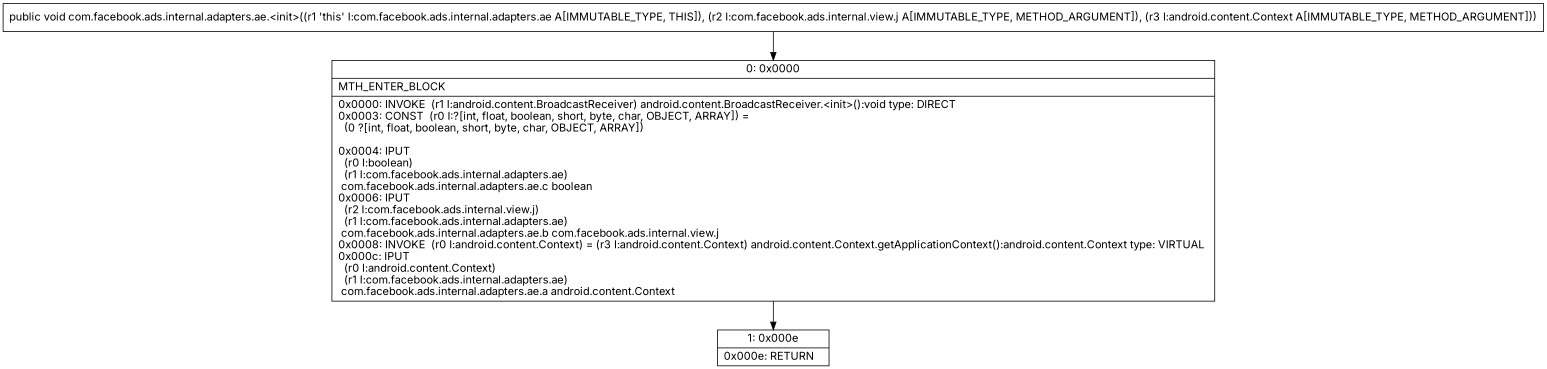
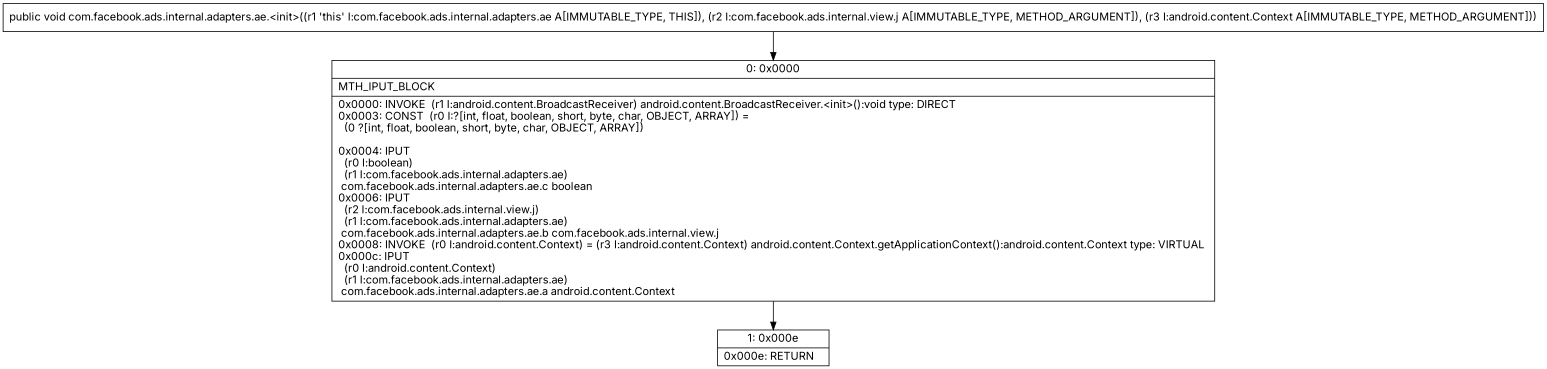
(392, 87) -> (387, 87)
